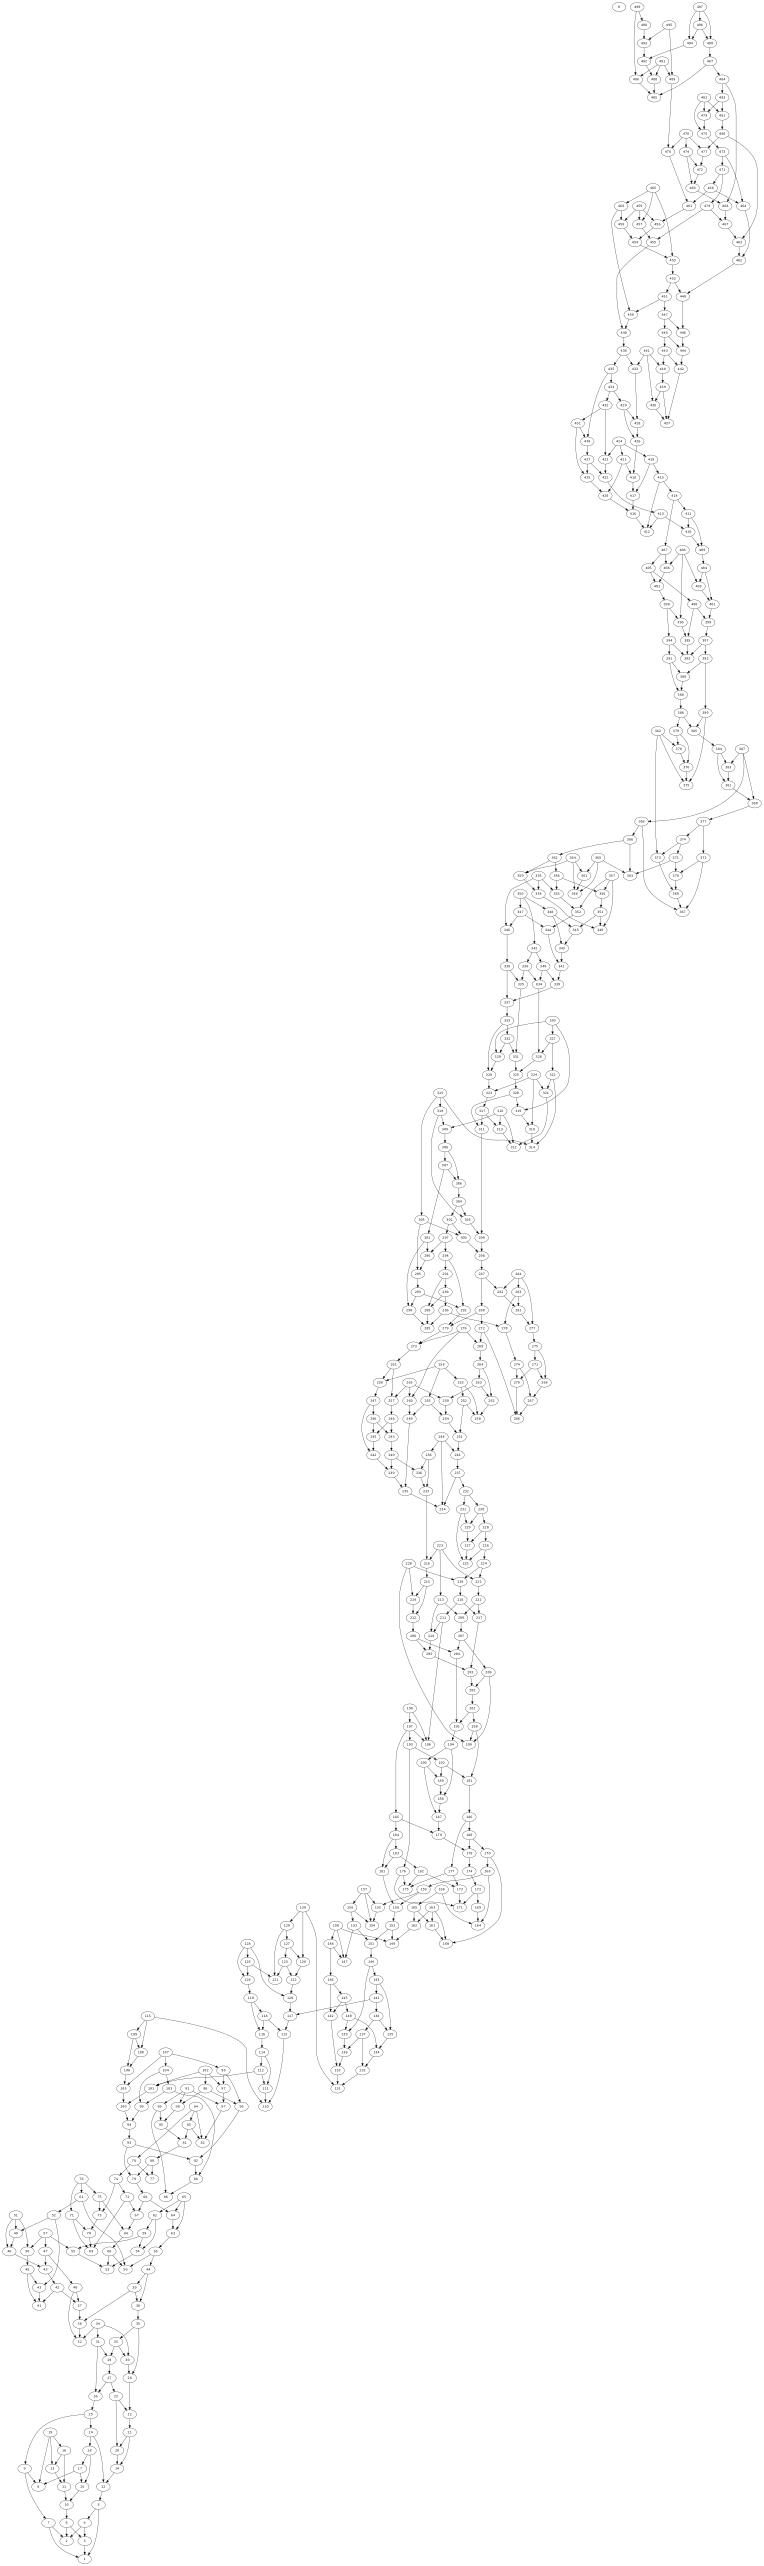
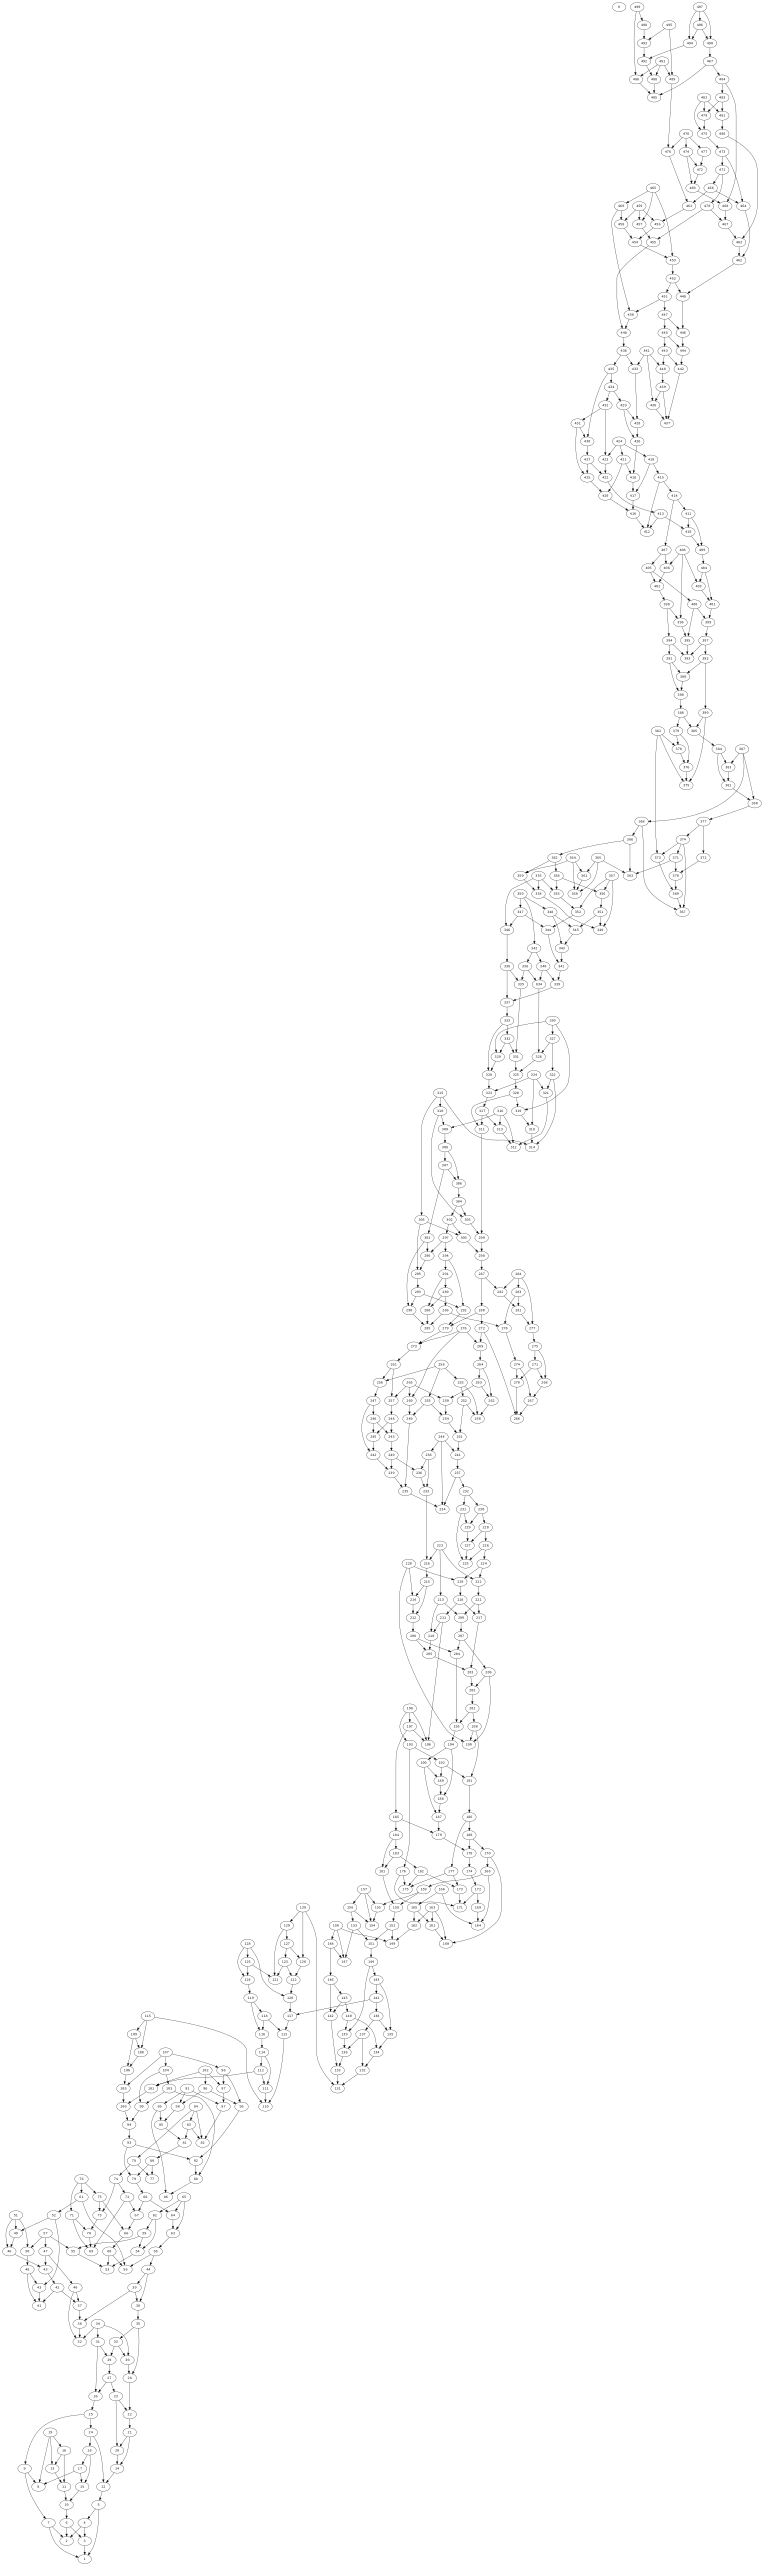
(714, 142) -> none
(698, 885) -> (686, 875)
(410, 1734) -> (400, 1725)
